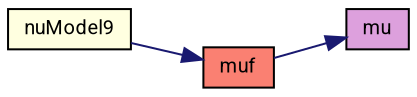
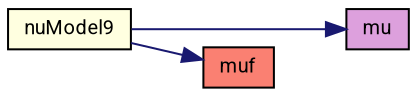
(300, 51) -> (228, 29)
